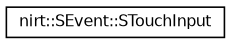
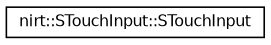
(115, 22) -> (135, 22)
